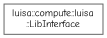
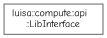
(54, 19) -> (54, 19)
